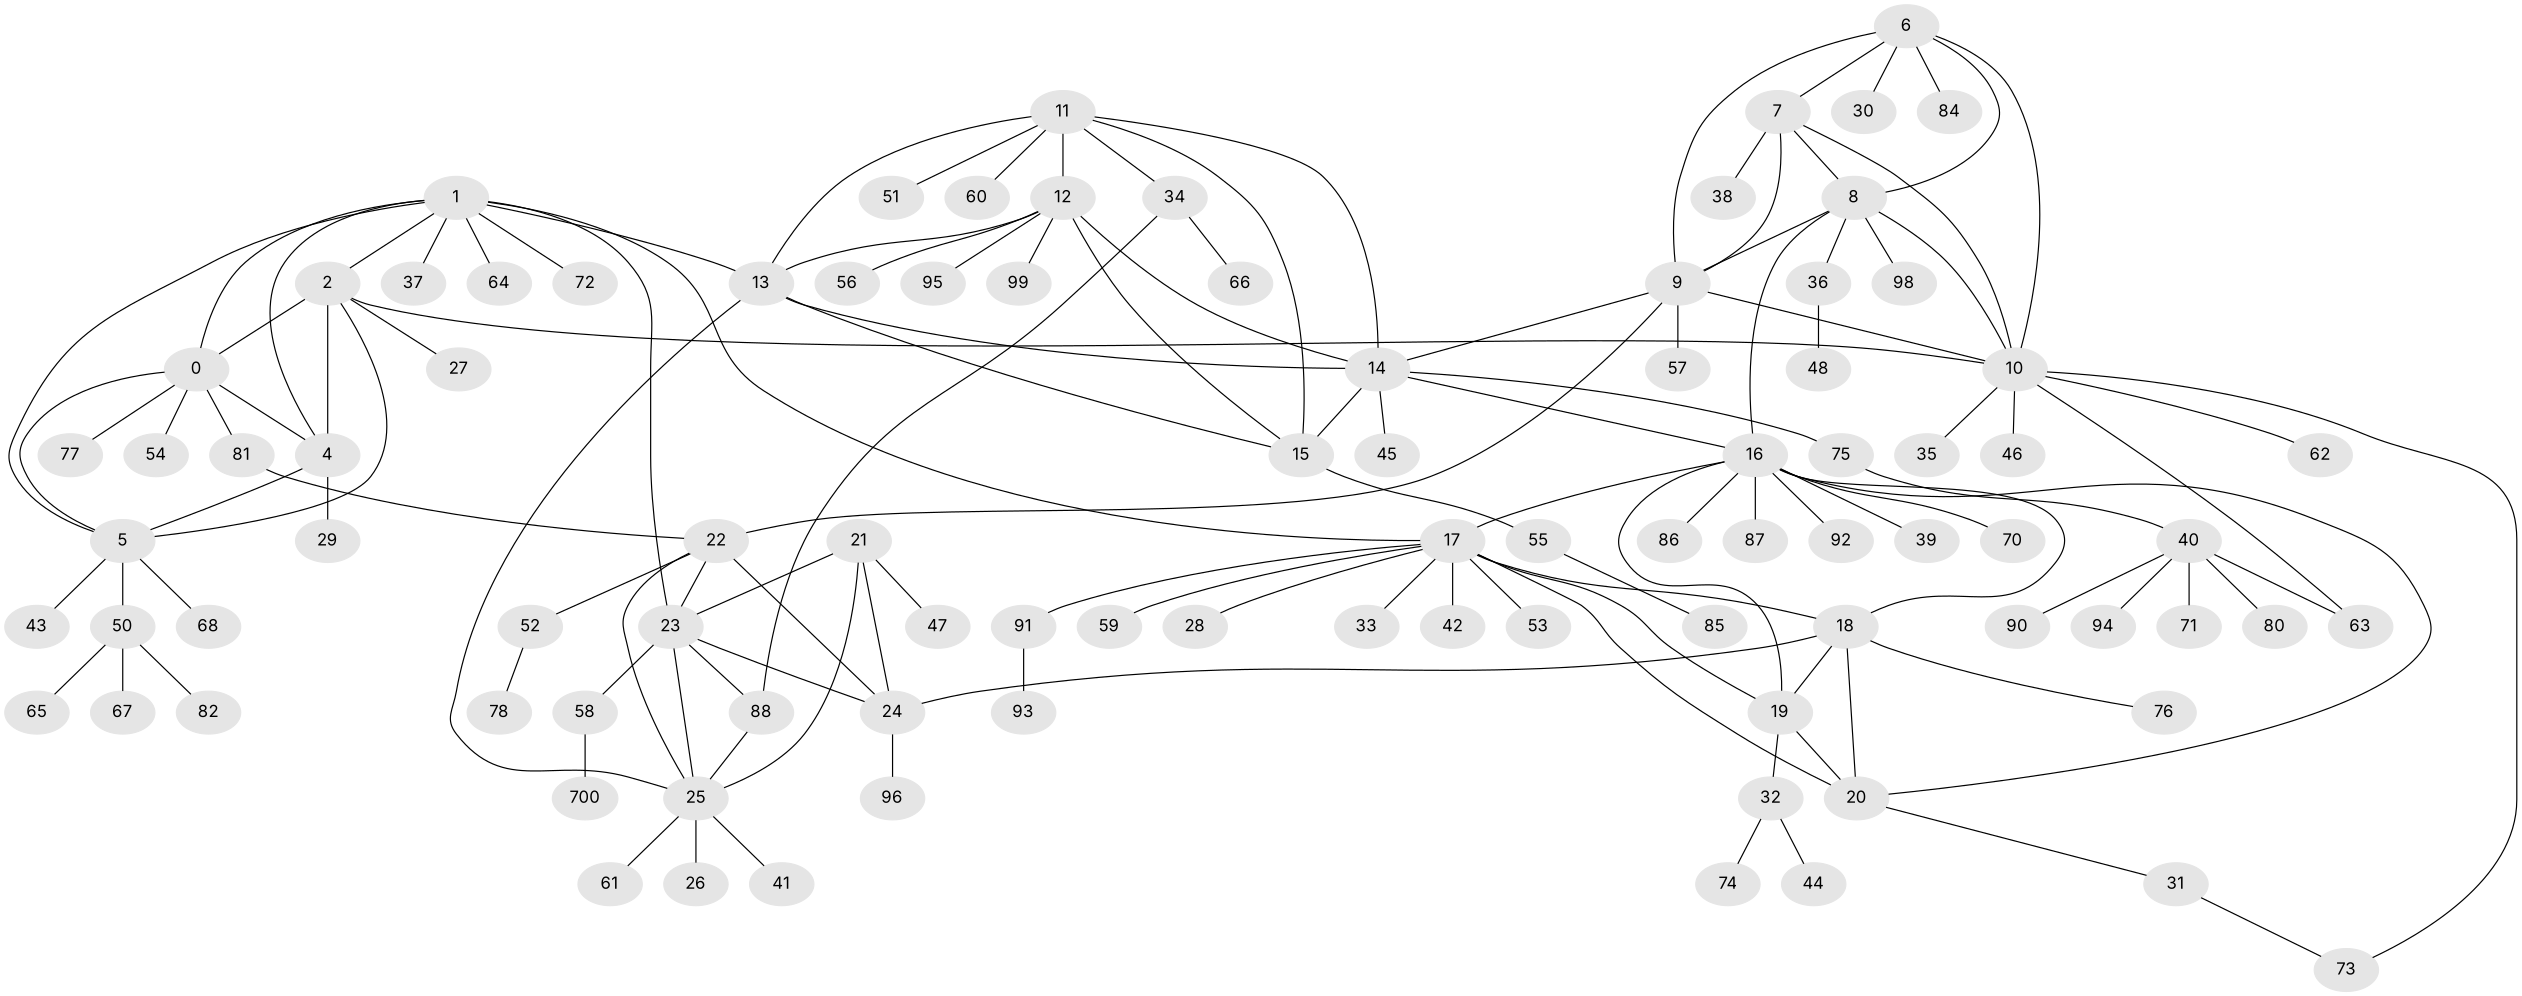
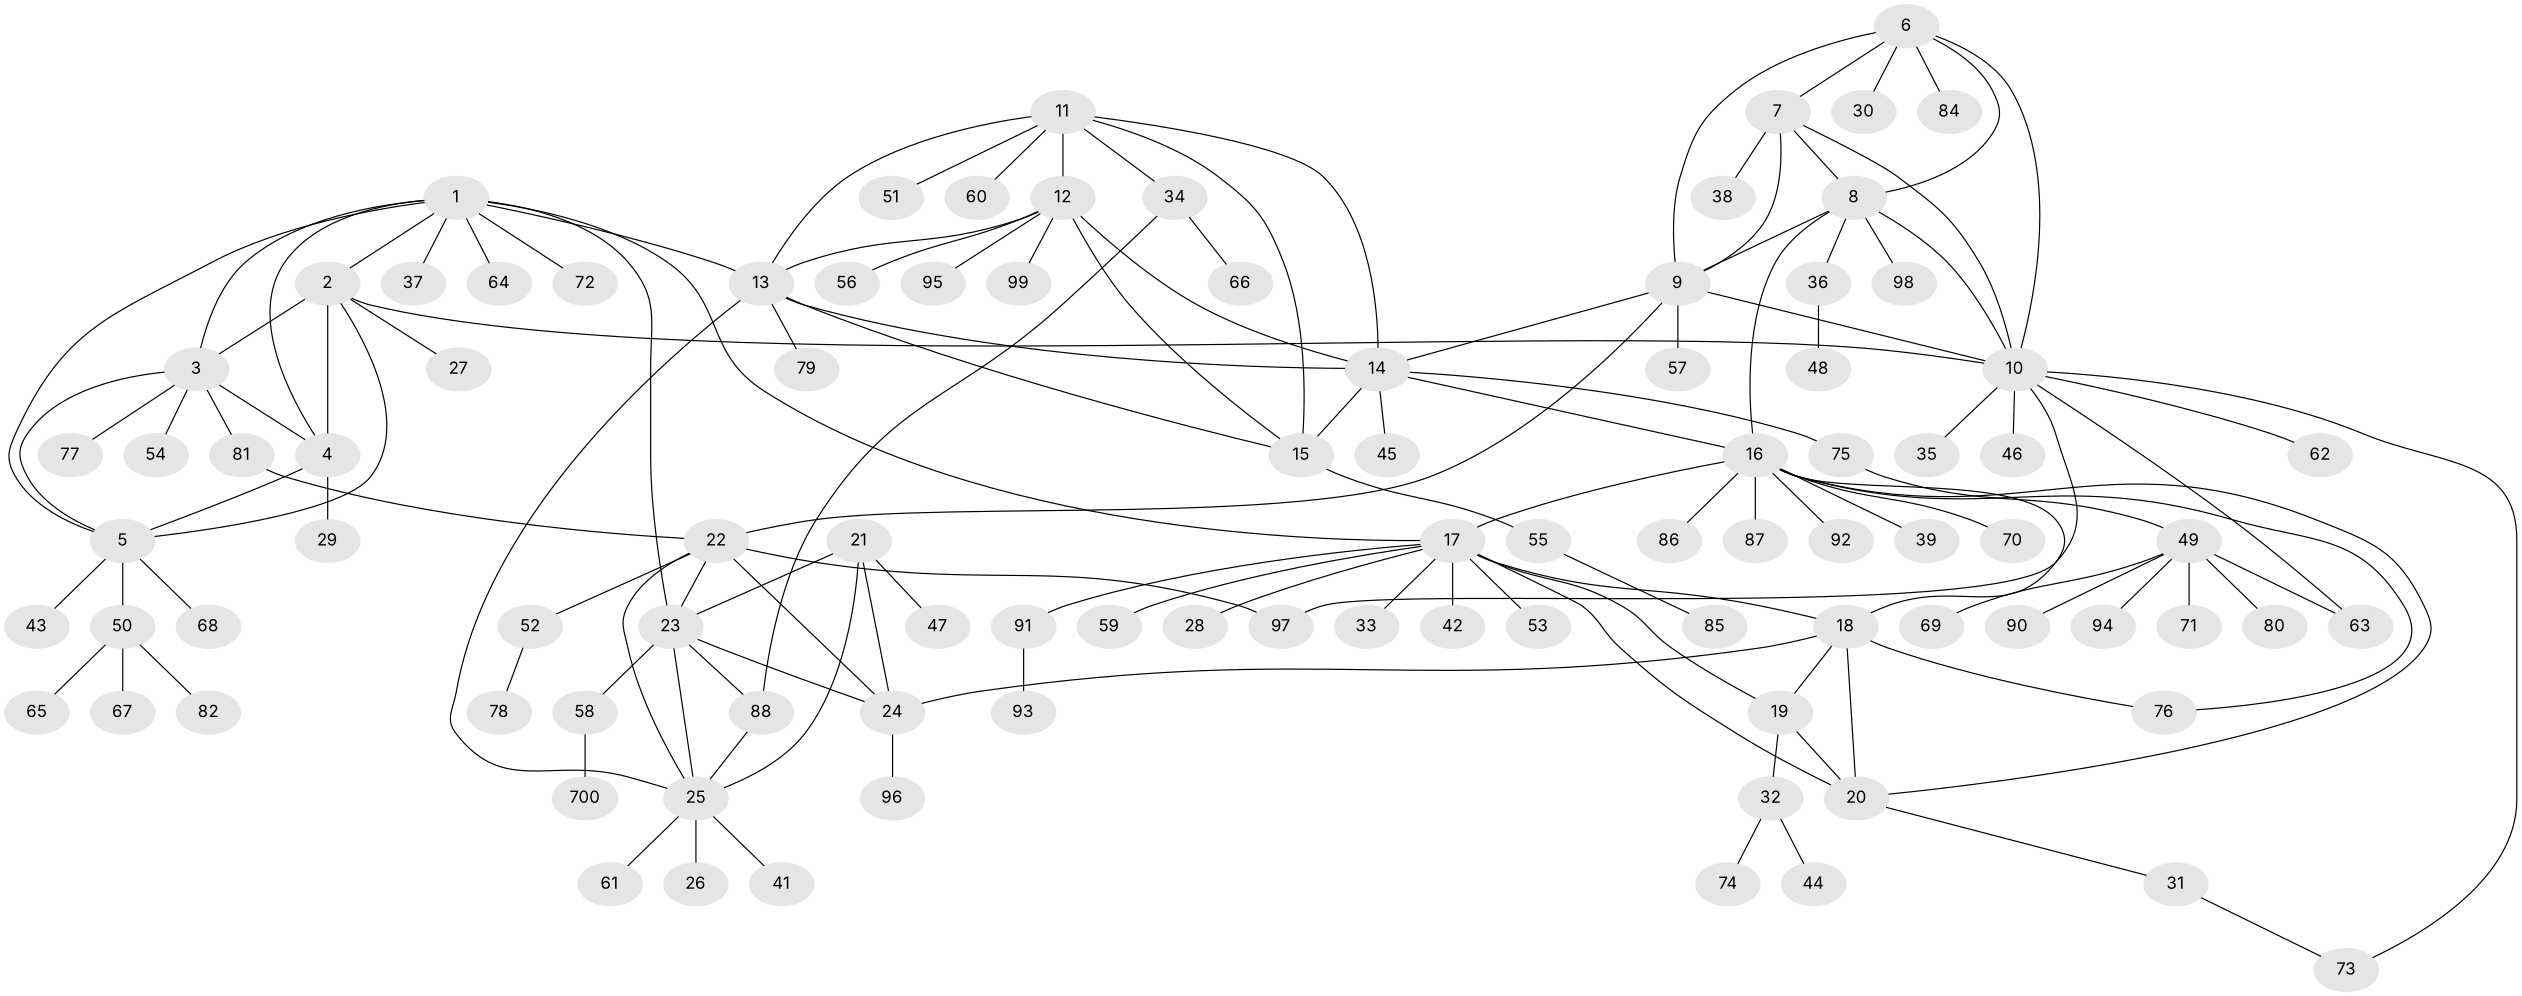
(197, 369) -> (197, 369)
none -> (807, 369)
(2189, 541) -> (2189, 541)
(1655, 583) -> (2259, 527)
none -> (1281, 627)
none -> (1932, 627)
